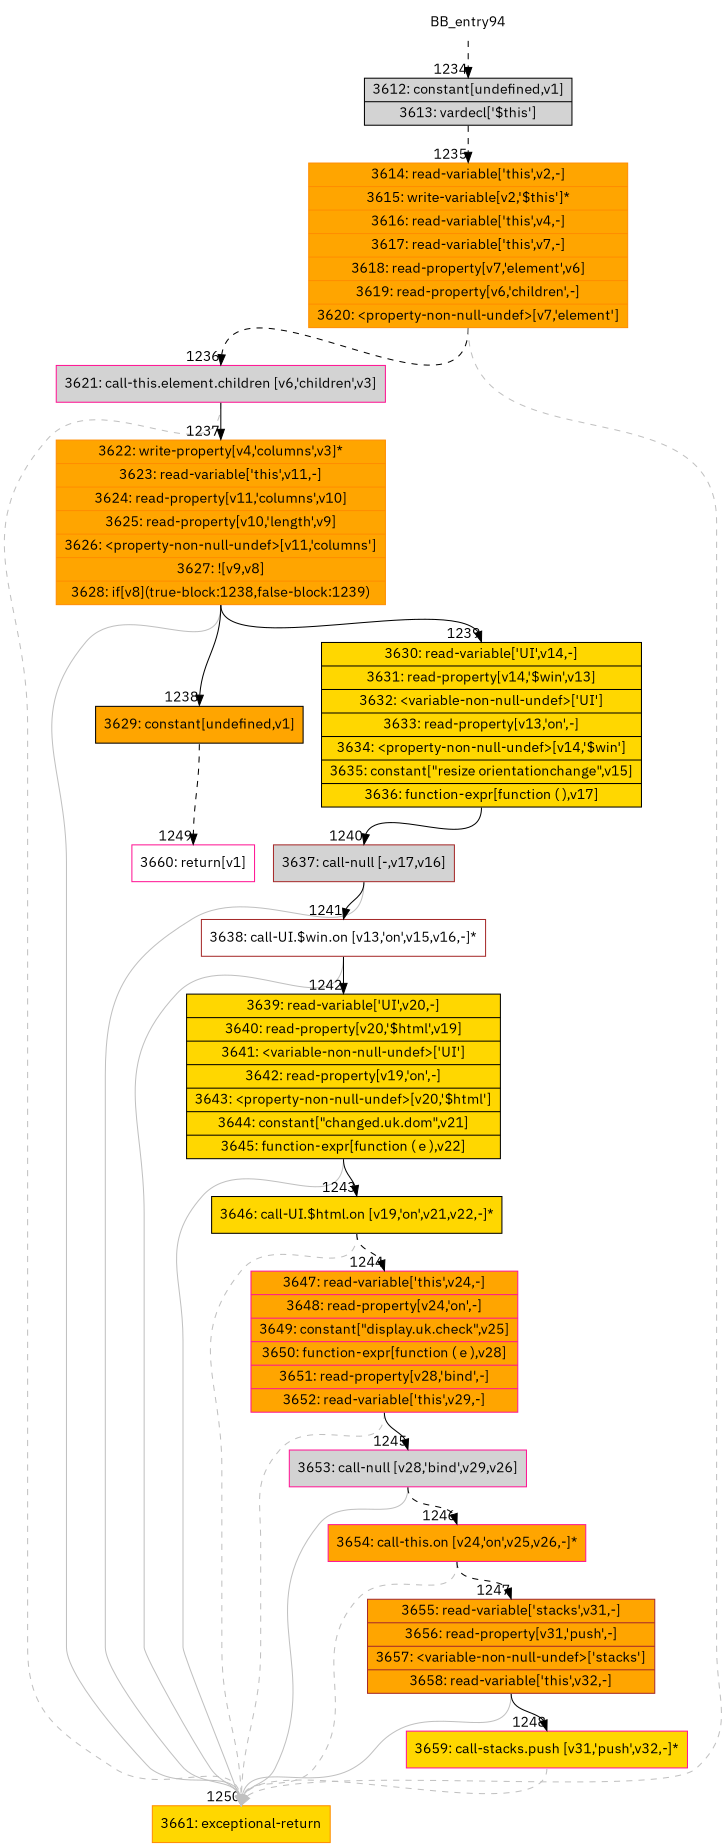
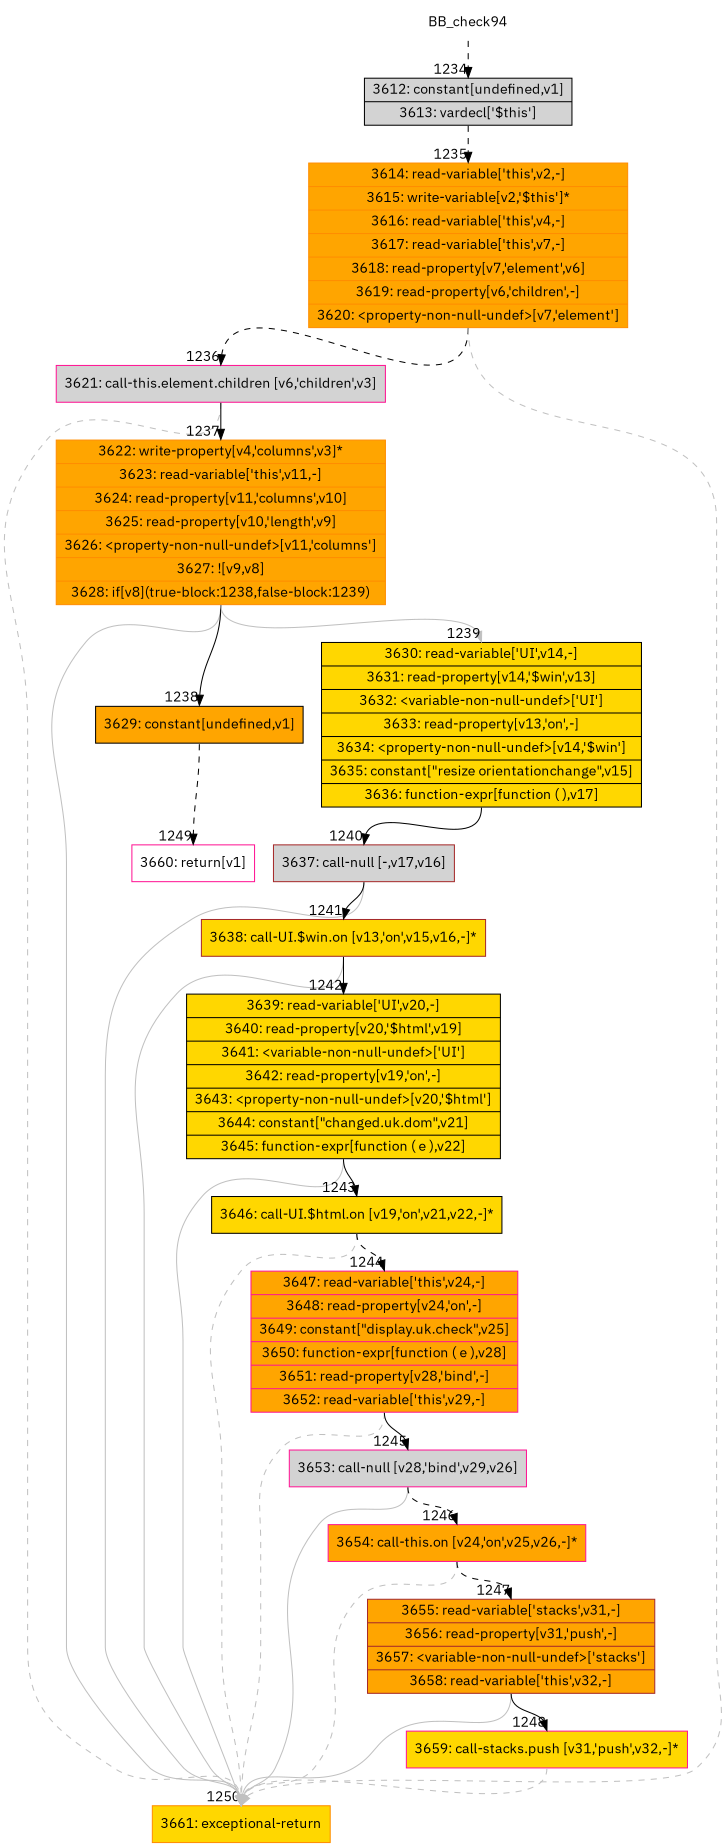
(468, 22) -> (468, 22)
(346, 624) -> (346, 624)
(343, 938) -> (343, 938)
